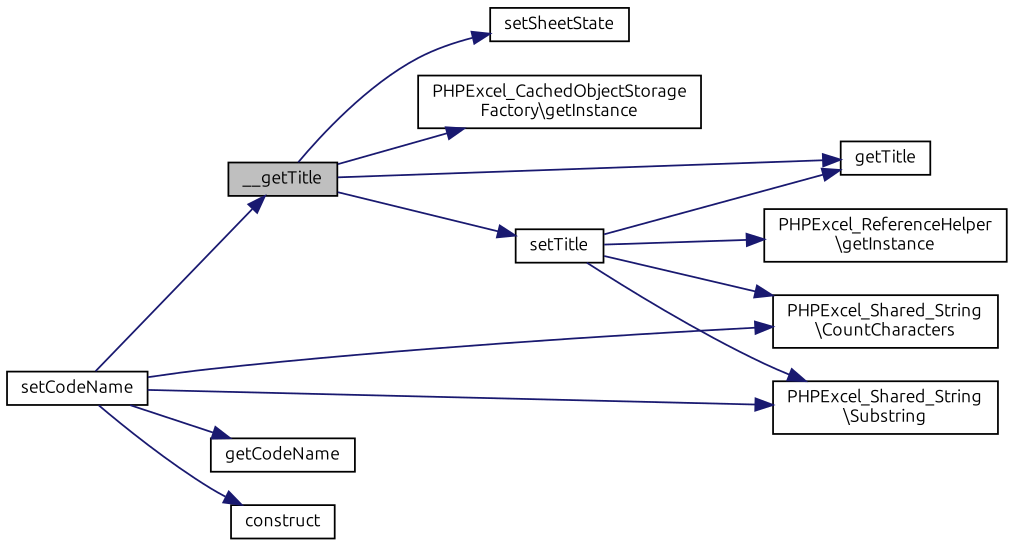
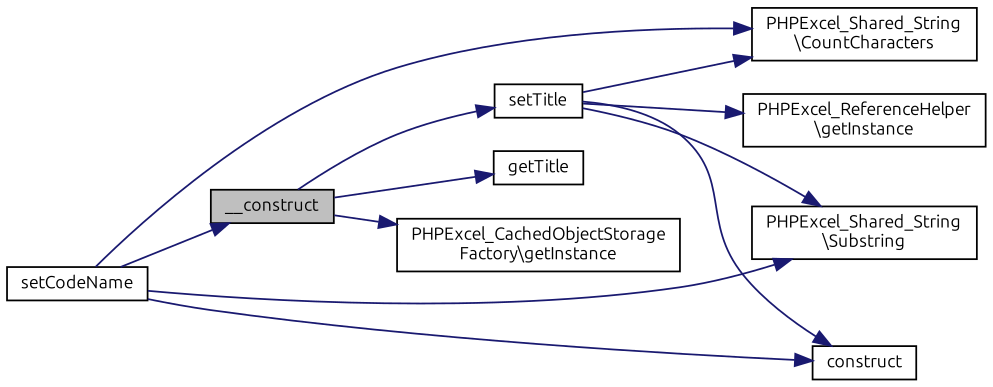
(560, 25) -> none
(283, 179) -> (272, 206)
(714, 204) -> (715, 198)
(283, 455) -> none
